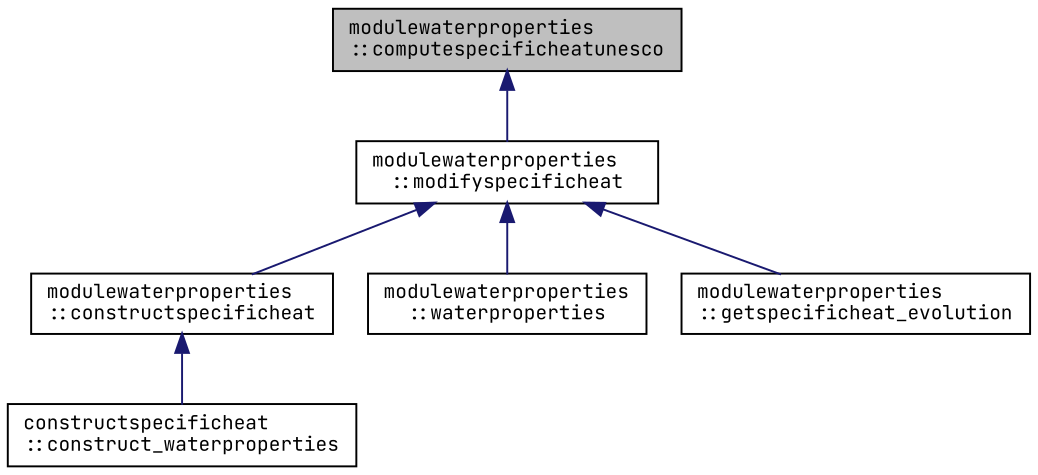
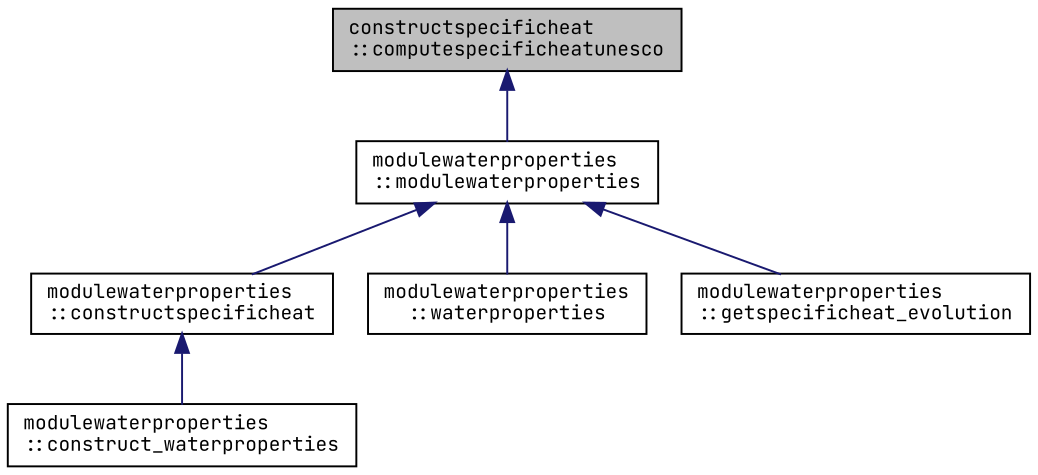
(507, 40) -> (507, 40)
(507, 172) -> (507, 172)
(182, 435) -> (182, 435)
